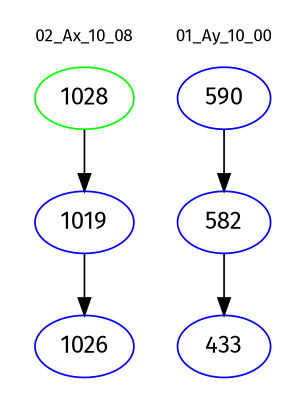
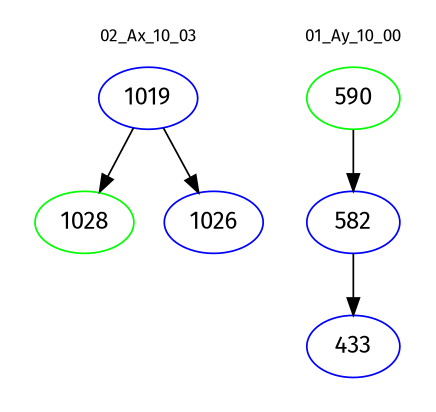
(84, 37) -> (149, 37)
(224, 98) -> (353, 98)
(84, 152) -> (121, 152)
